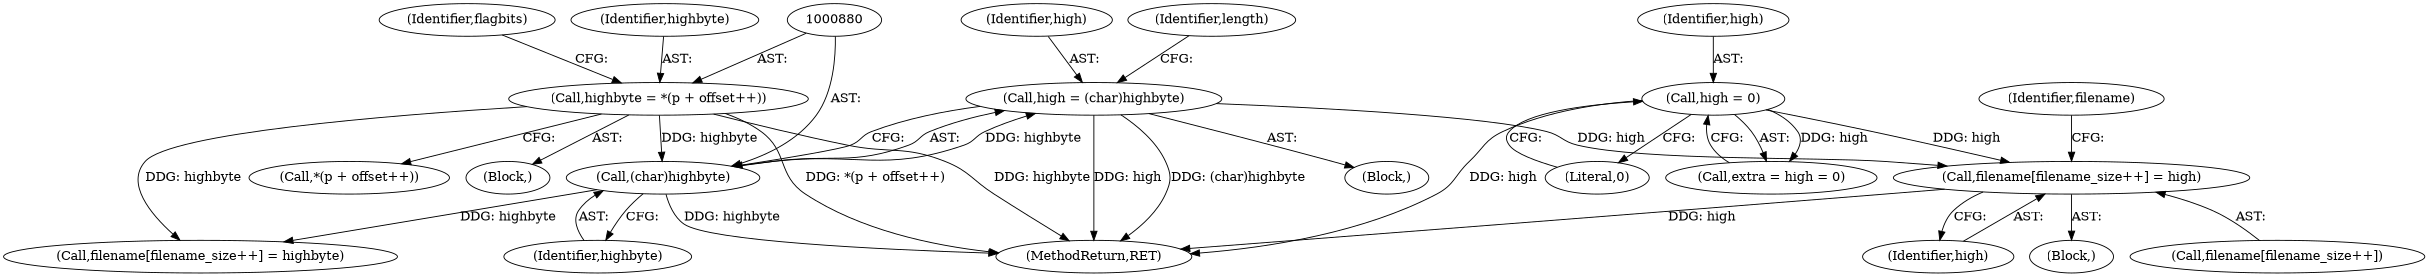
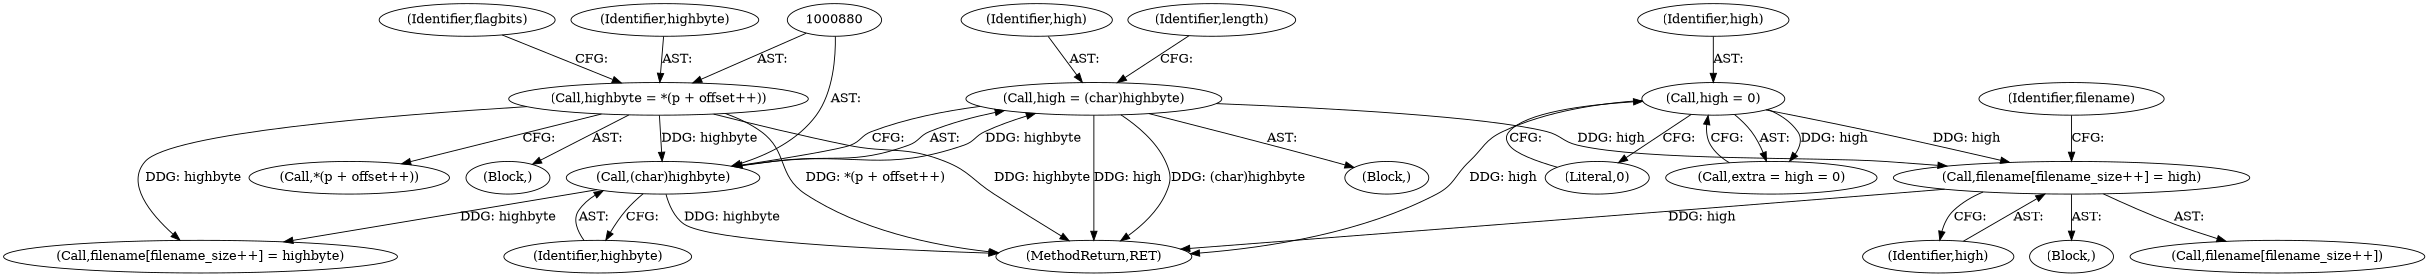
(2215, 212) -> (2160, 218)
